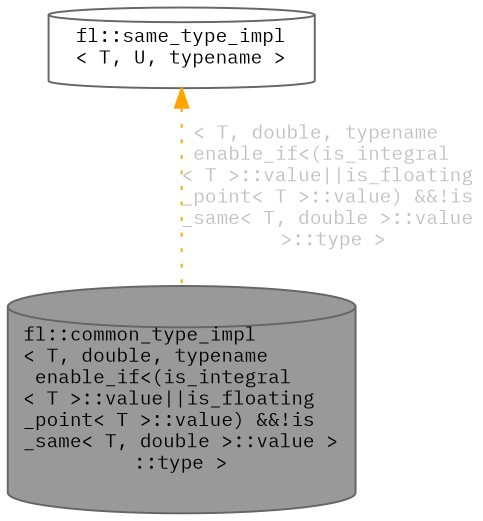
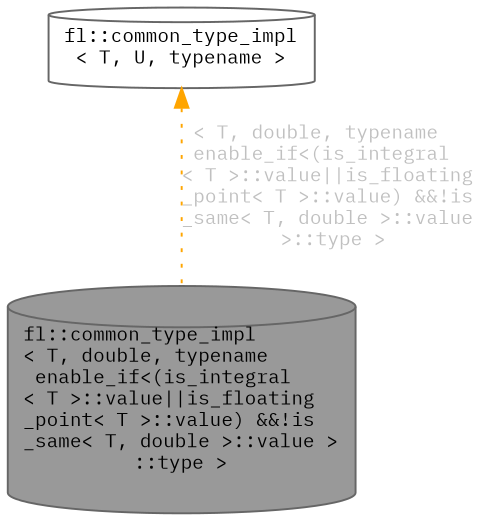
(182, 48) -> (182, 48)
